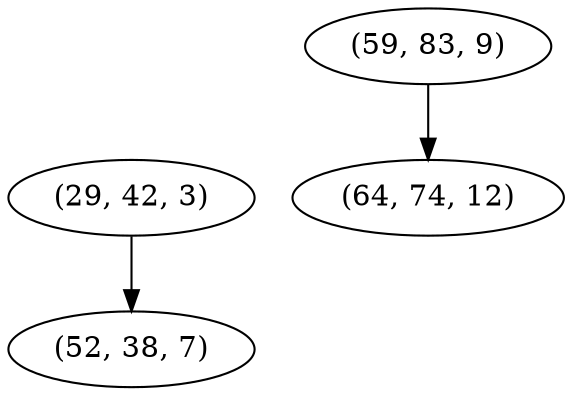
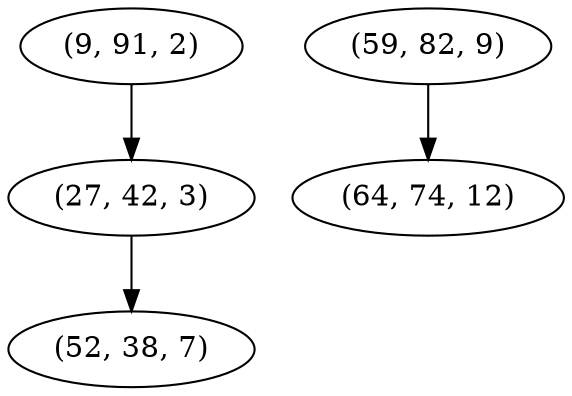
none -> (132, 46)
(428, 46) -> (428, 46)
(132, 198) -> (132, 198)
